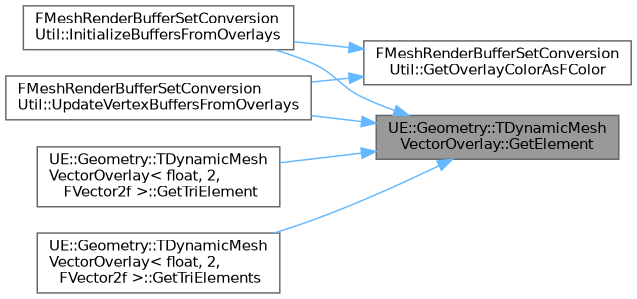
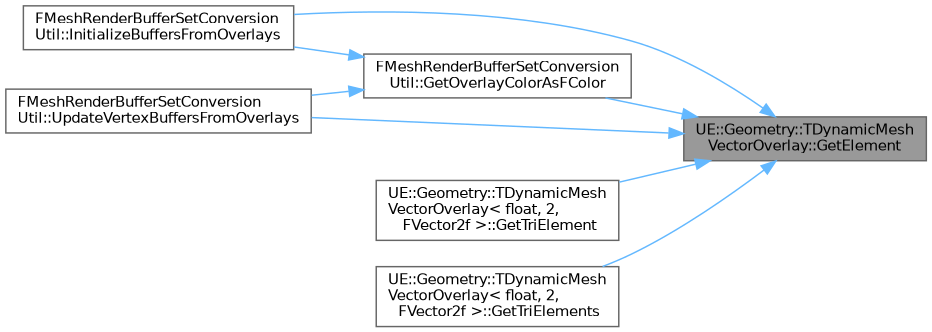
none -> (644, 106)
